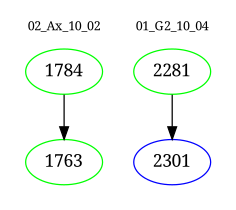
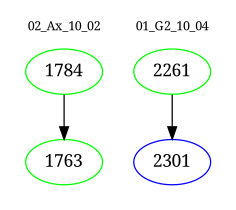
(172, 72) -> (172, 72)
